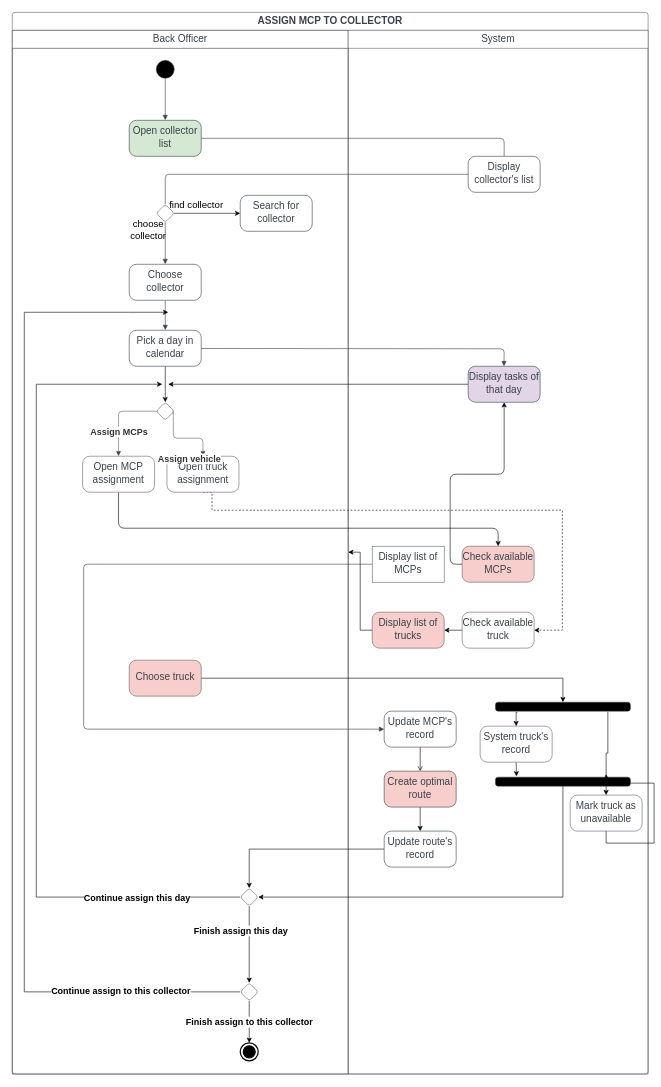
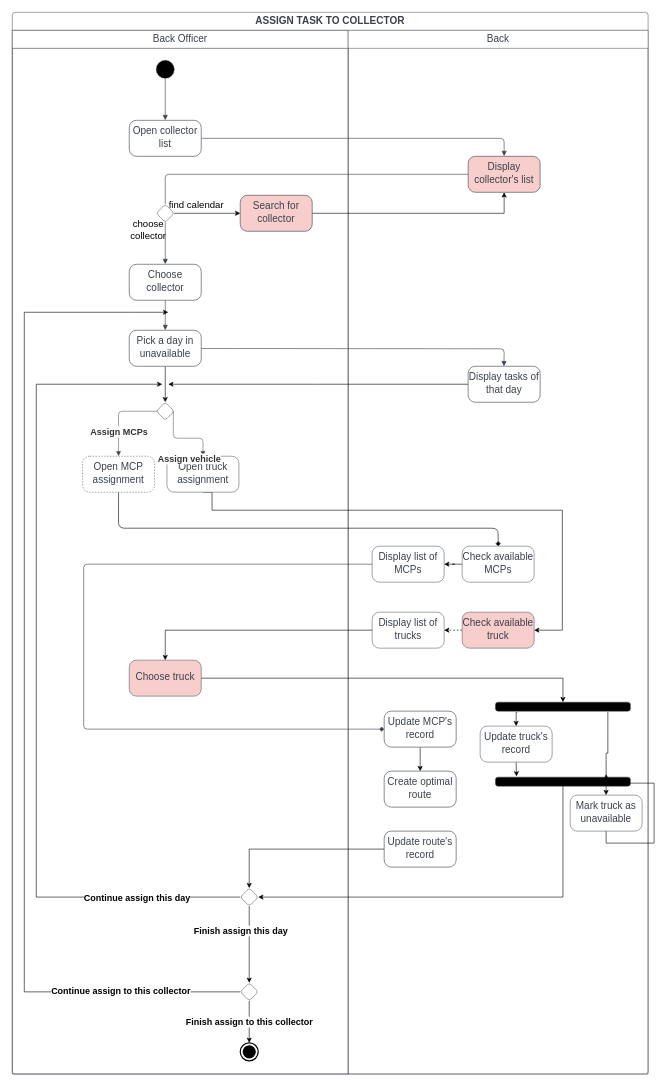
(330, 21) -> (330, 21)
(498, 39) -> (498, 39)
(165, 138) -> (165, 138)
(504, 152) -> (504, 150)
(504, 174) -> (504, 174)
(197, 204) -> (197, 204)
(276, 213) -> (276, 213)
none -> (503, 213)
(165, 348) -> (165, 348)
(504, 384) -> (504, 384)
(119, 474) -> (119, 474)
(447, 510) -> (447, 510)
(498, 540) -> (498, 540)
(353, 552) -> (165, 630)
(451, 562) -> (455, 564)
(408, 564) -> (408, 564)
(498, 564) -> (498, 564)
(408, 630) -> (408, 630)
(455, 630) -> (455, 630)
(498, 630) -> (498, 630)
(378, 729) -> (378, 729)
(516, 744) -> (516, 744)
(420, 767) -> (420, 765)
(420, 789) -> (420, 789)
(420, 825) -> none
